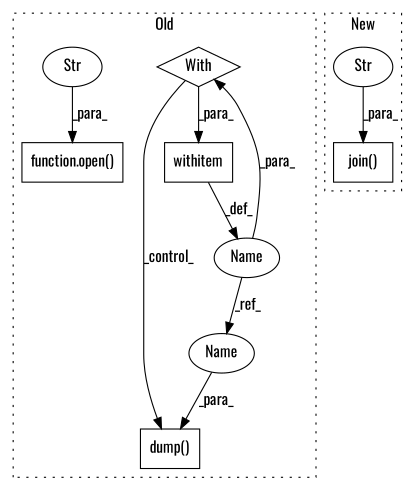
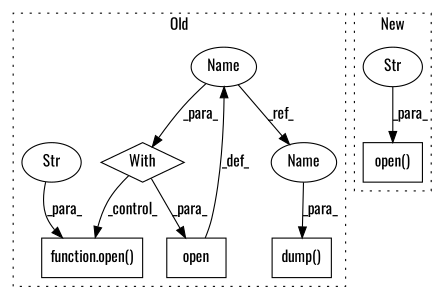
(199, 162) -> (196, 258)
(363, 162) -> (393, 162)
(144, 244) -> (109, 199)
